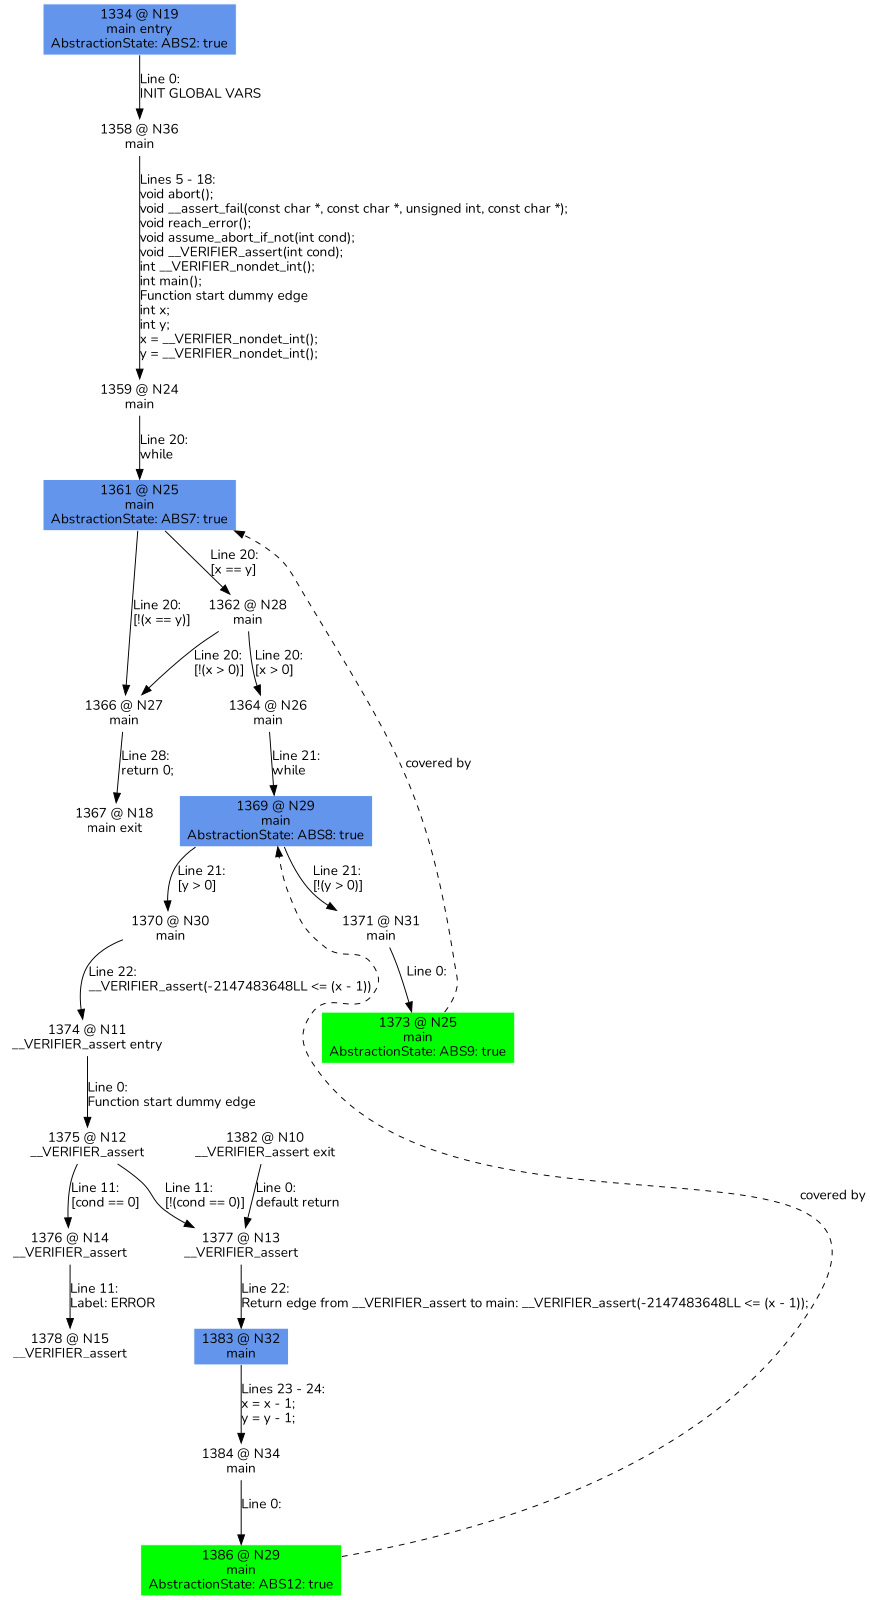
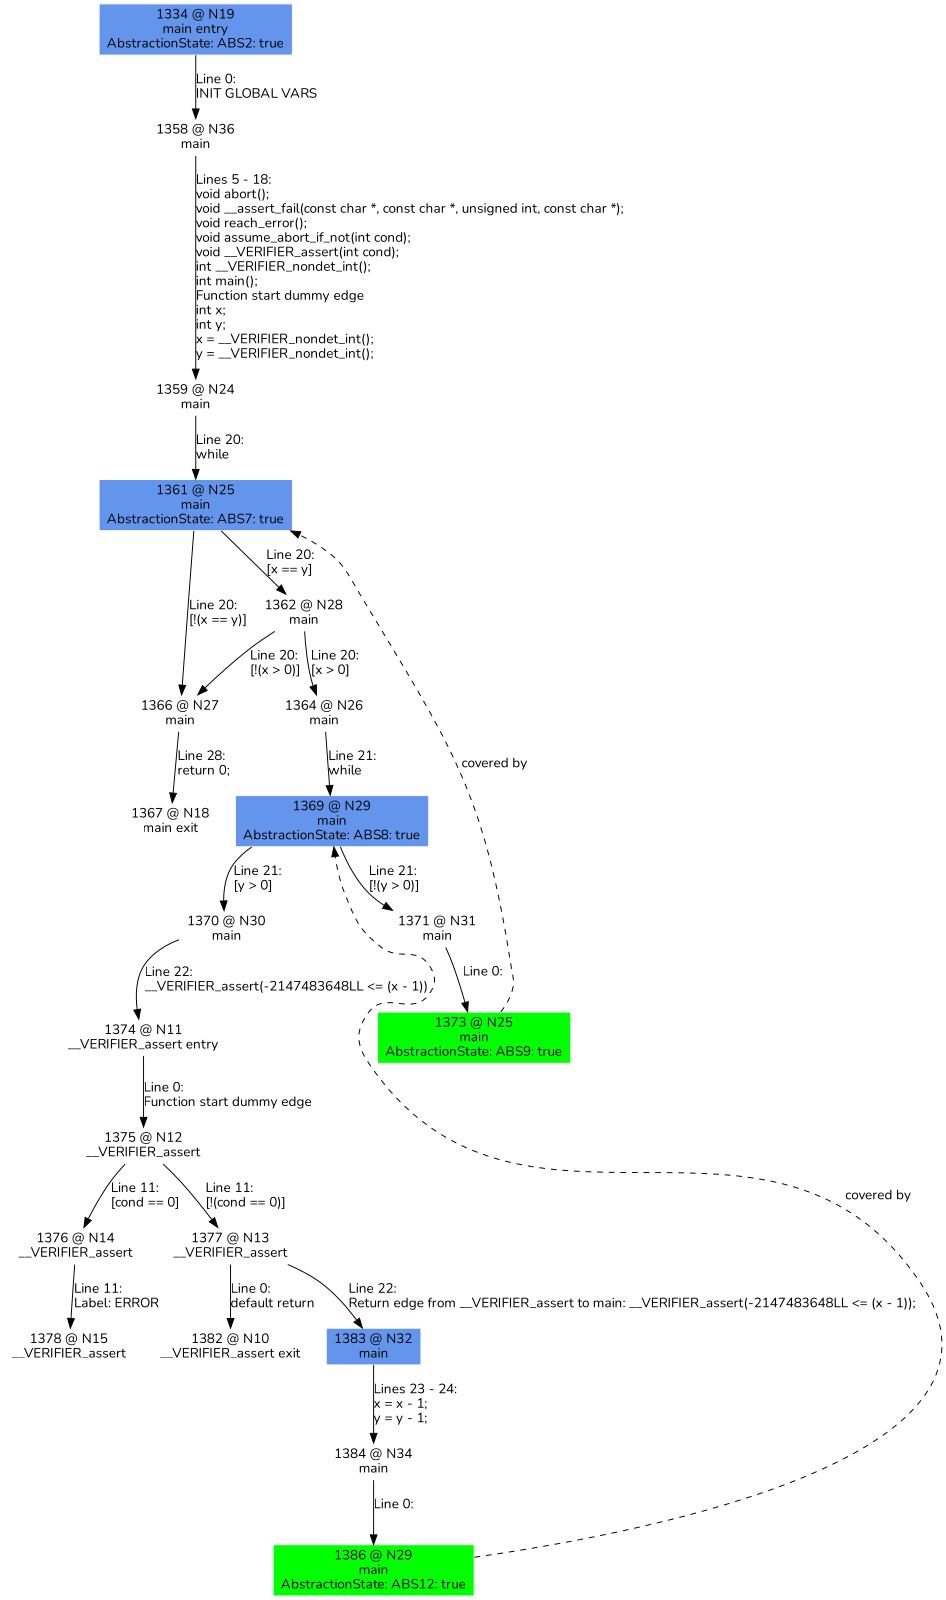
(254, 1191) -> (231, 1292)
